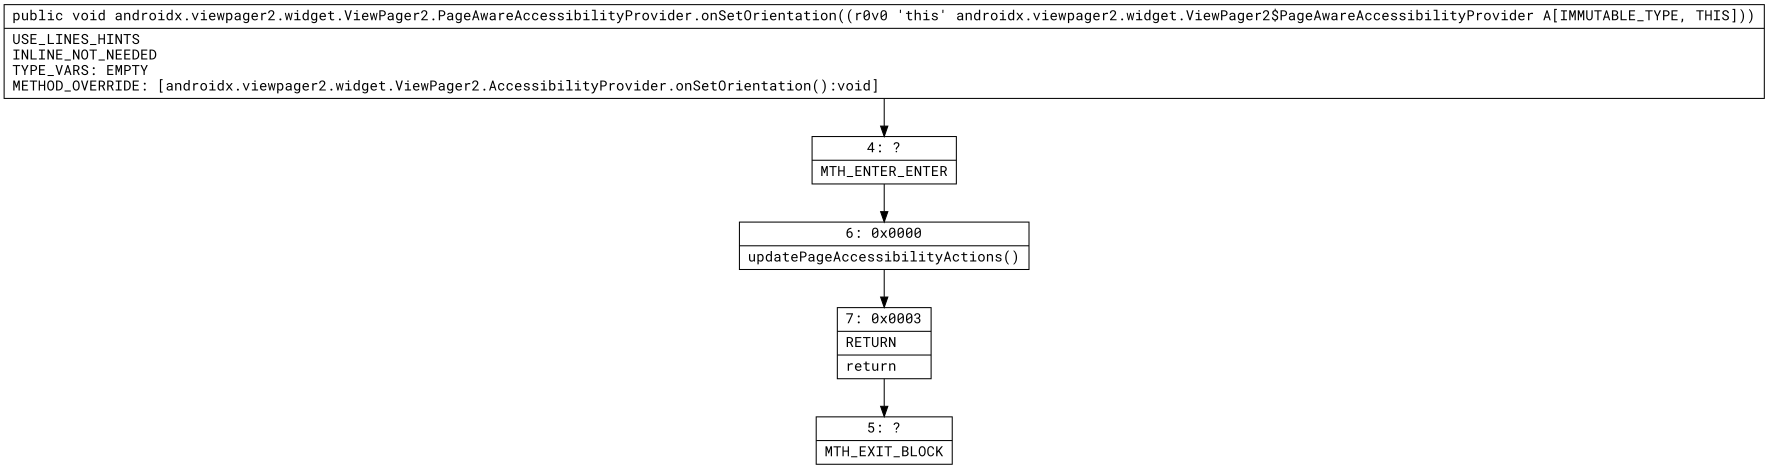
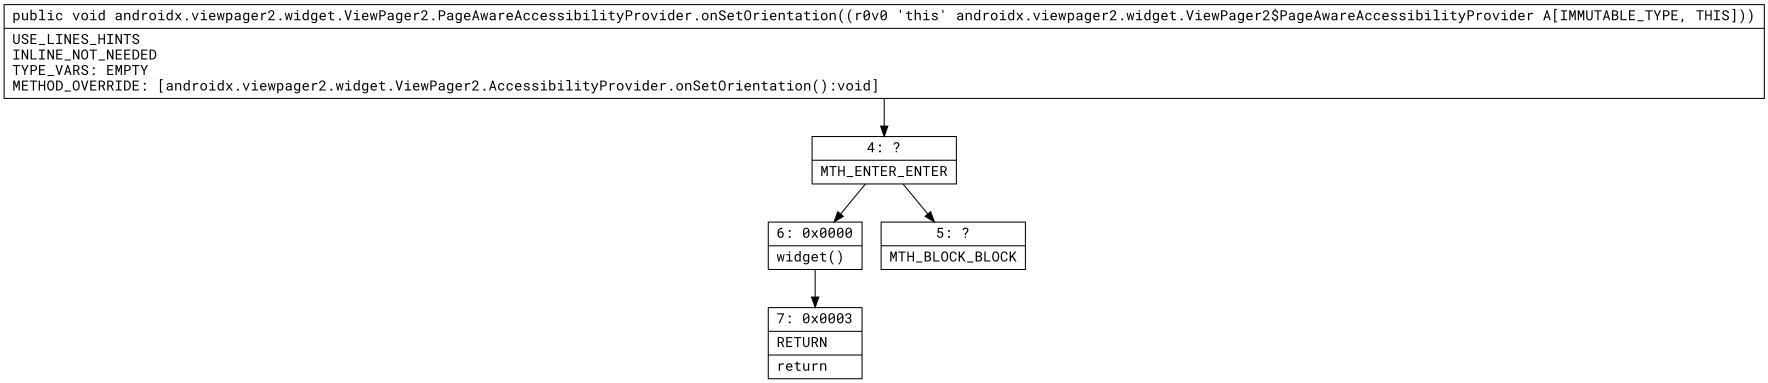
(884, 257) -> (811, 257)
(884, 393) -> (915, 199)
(884, 452) -> (953, 257)
